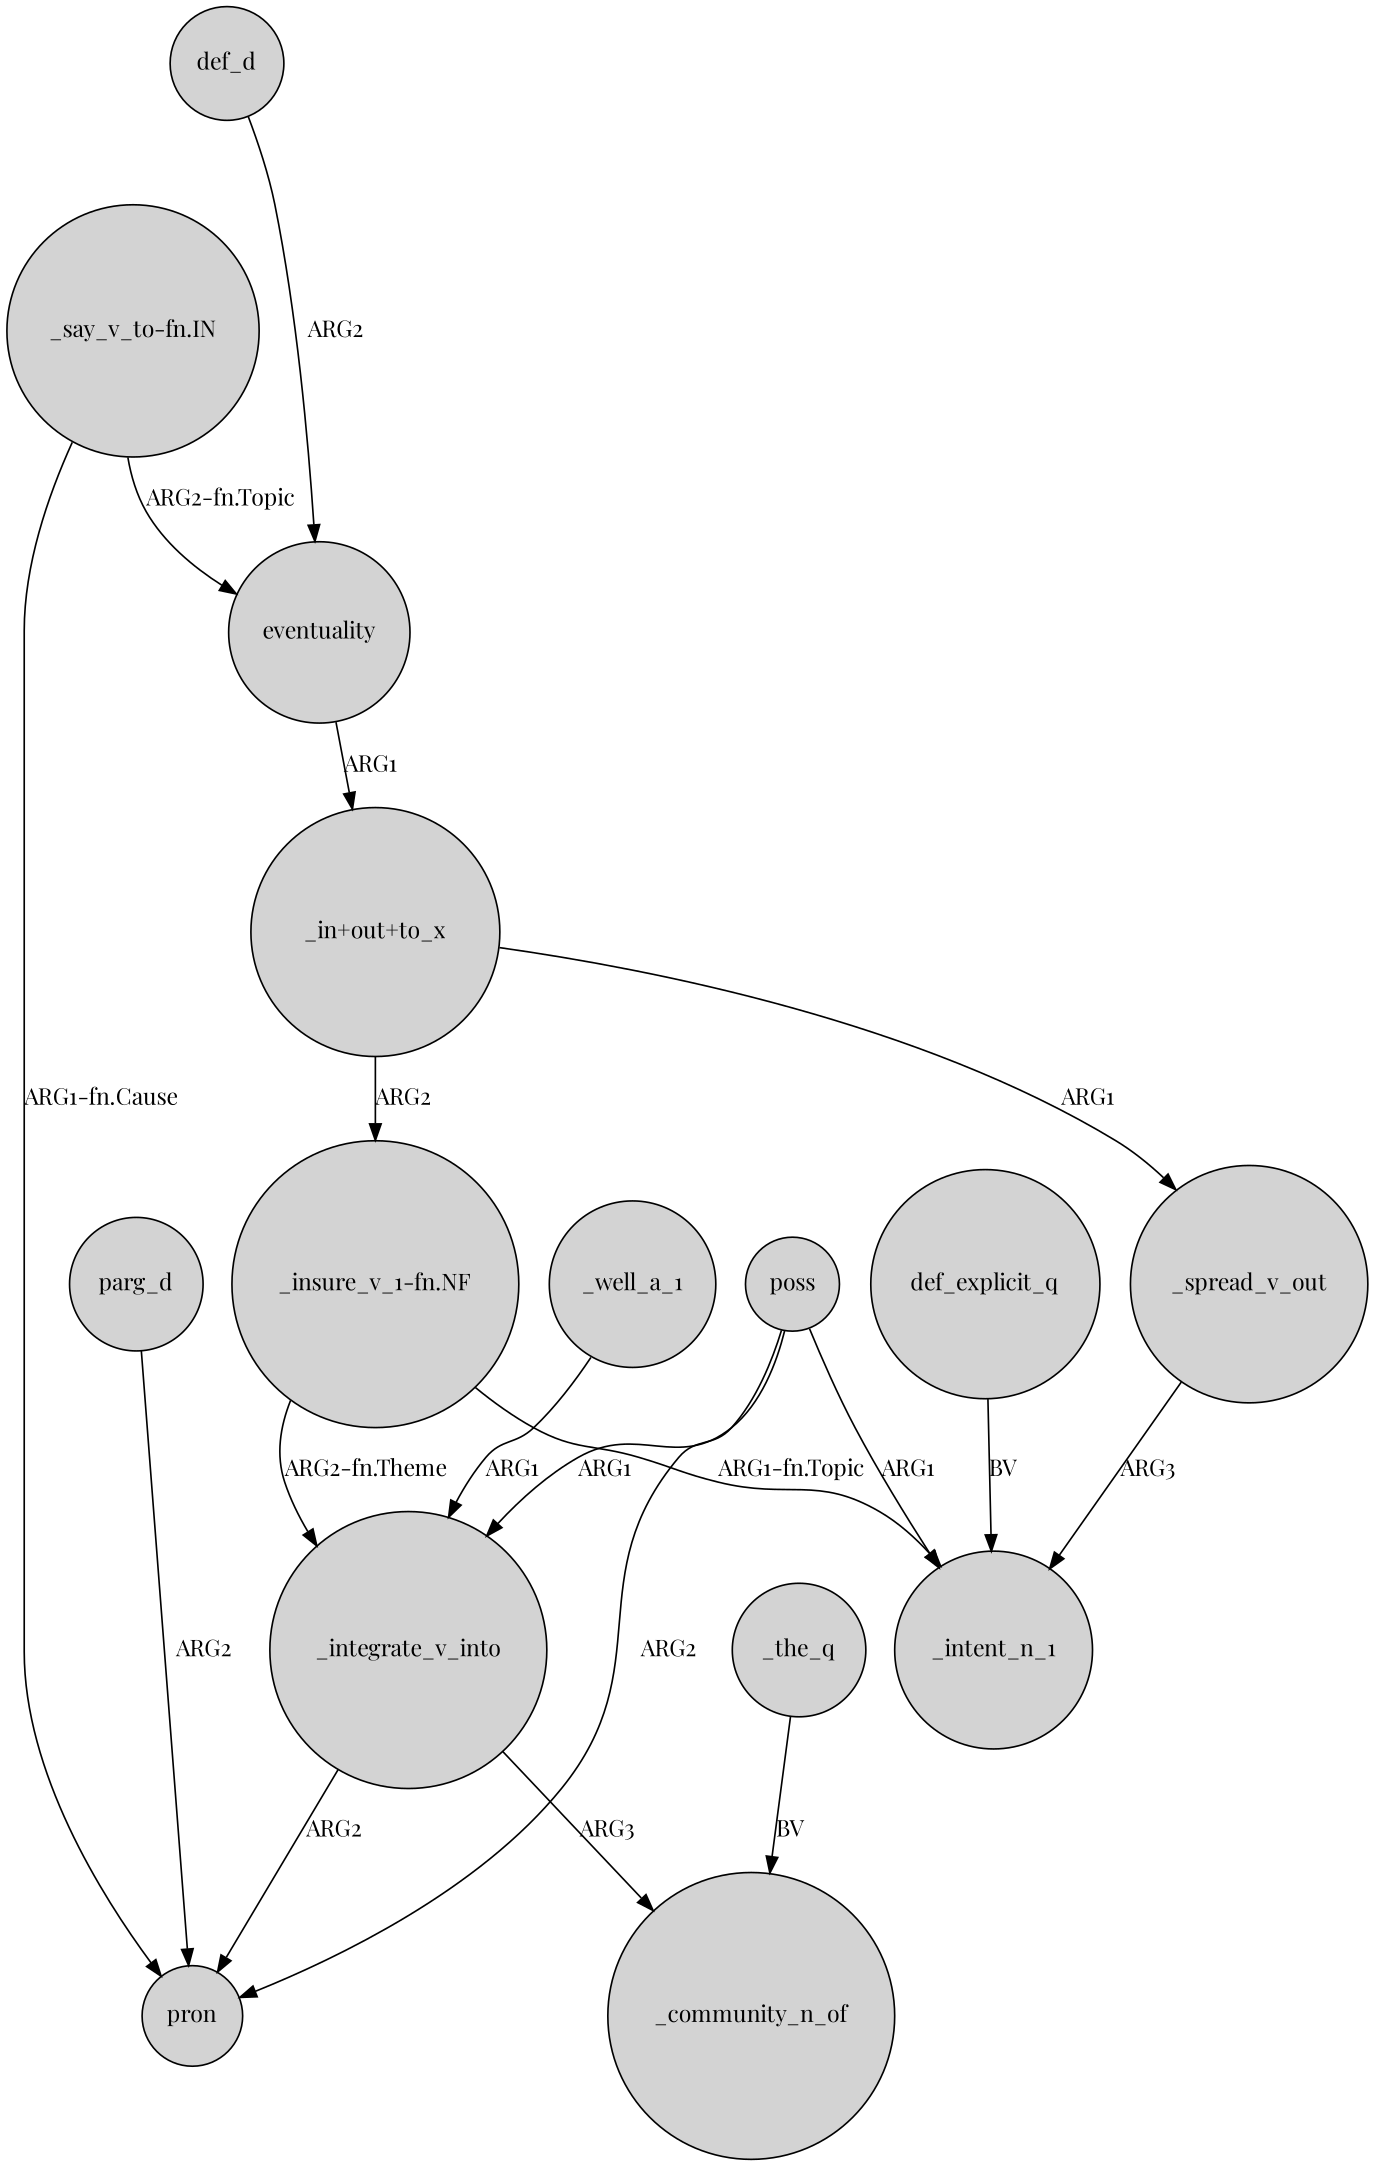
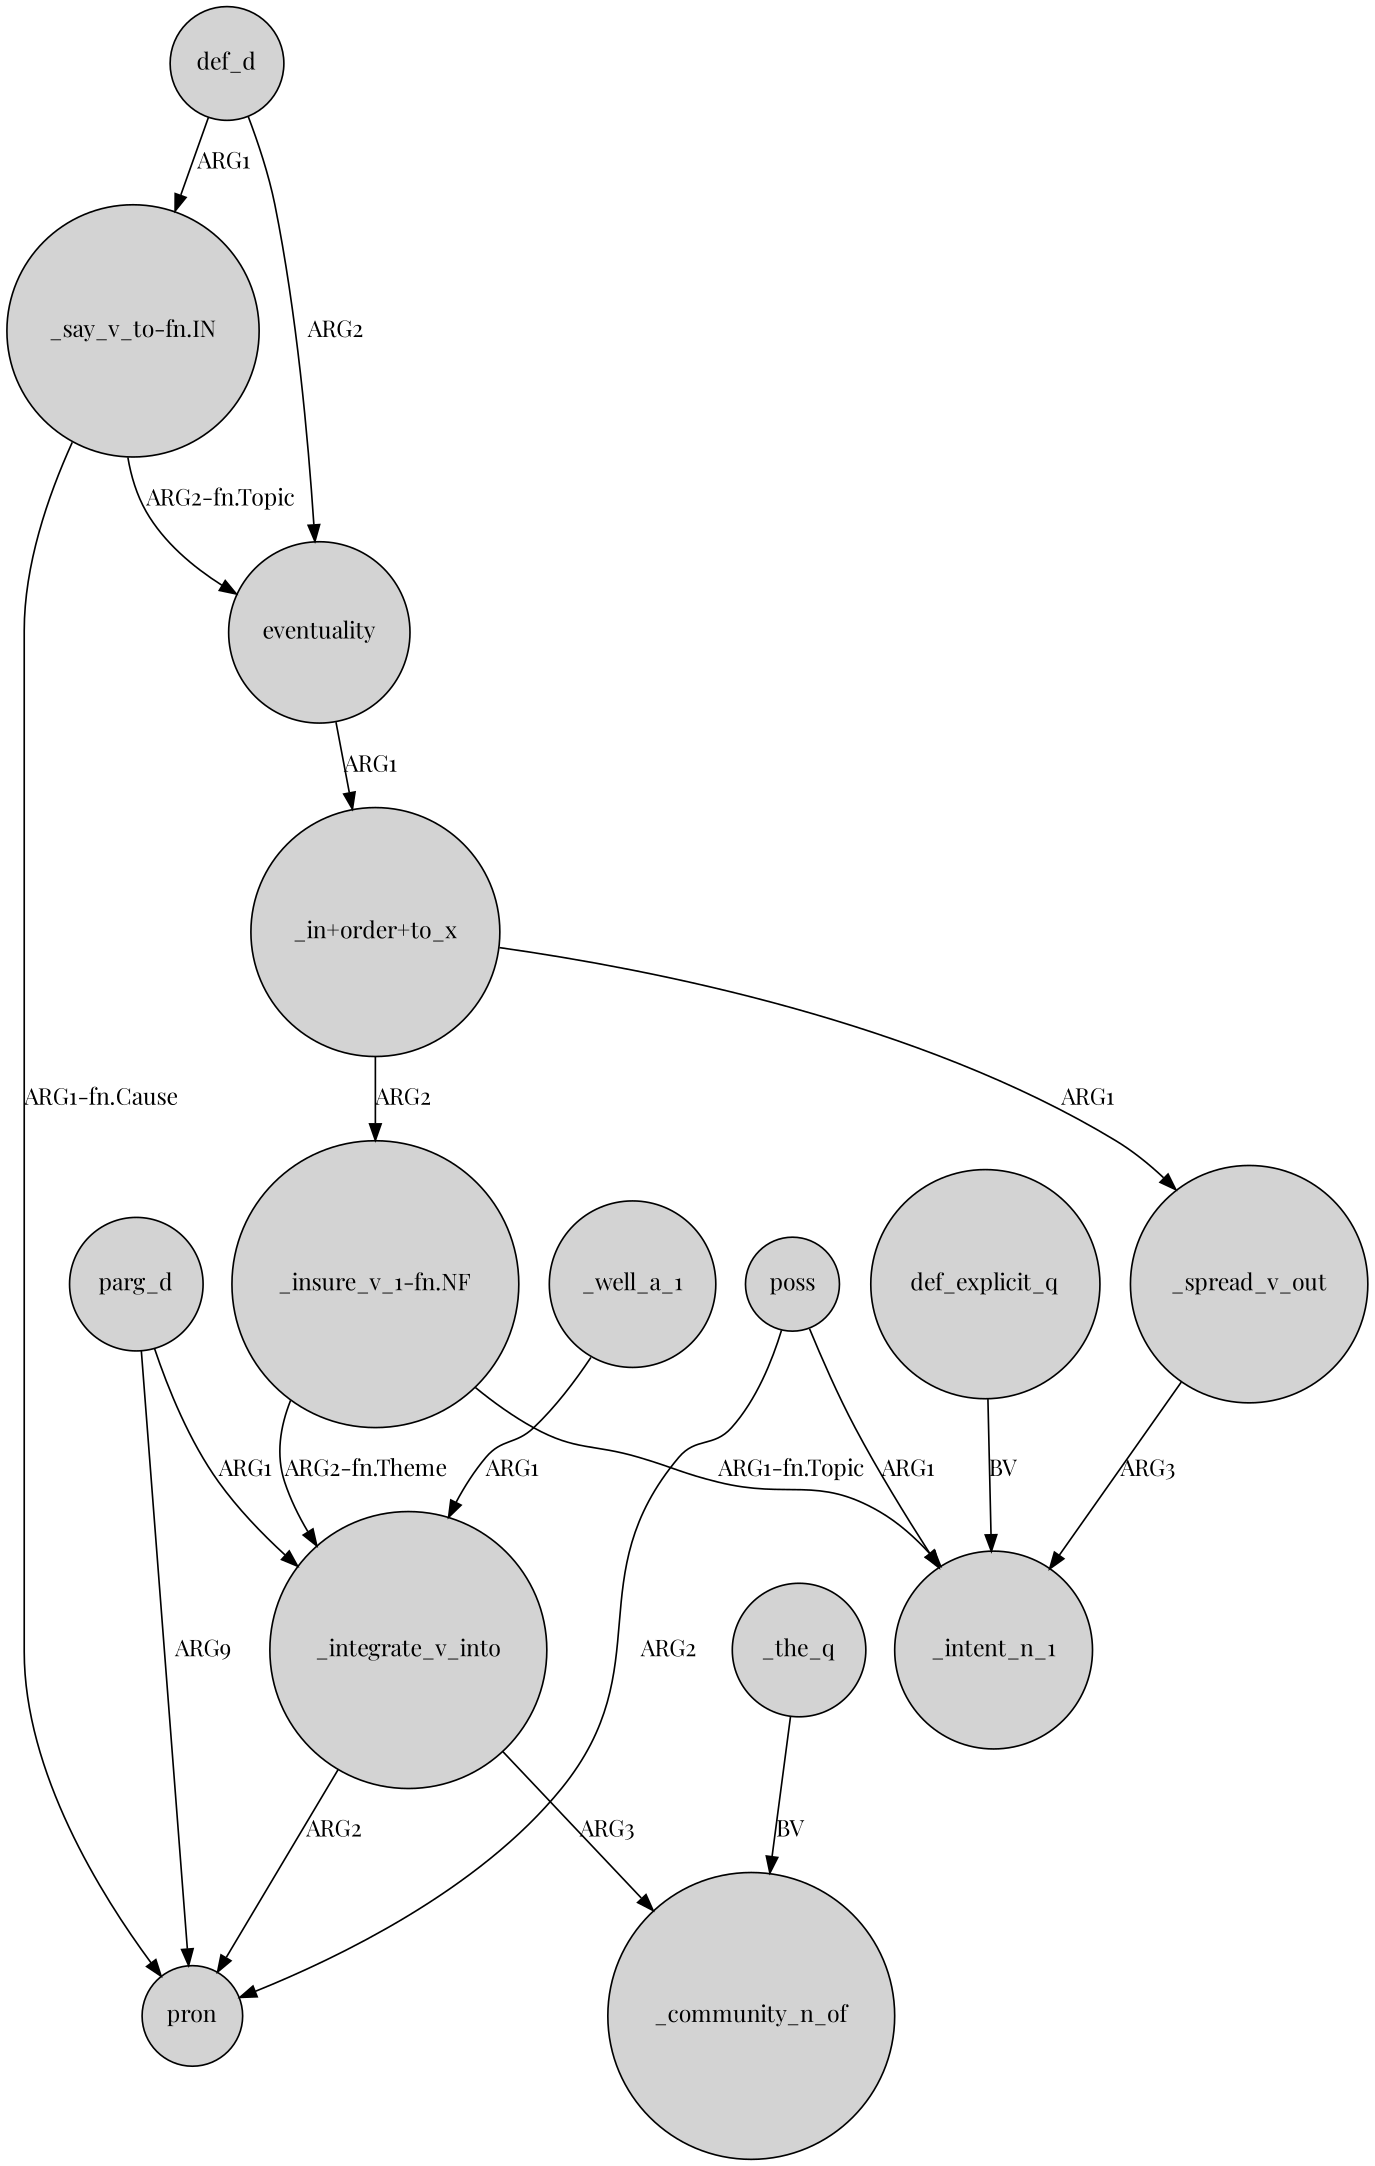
none -> (195, 156)
(375, 932) -> (375, 932)
(660, 1446) -> (205, 1461)
(204, 1650) -> (204, 1650)
